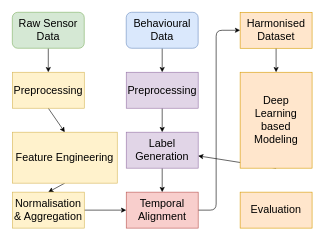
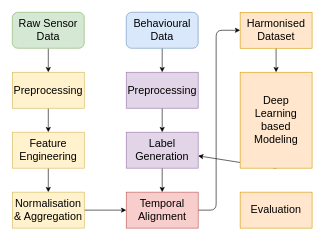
(65, 158) -> (48, 150)
